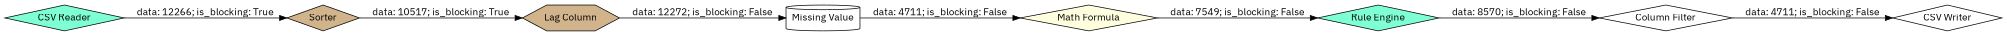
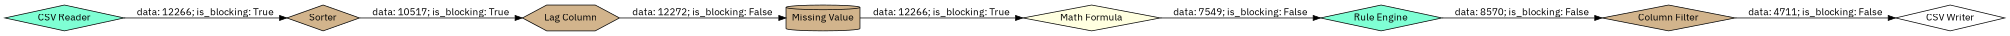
(940, 13) -> (941, 13)
(823, 18) -> (823, 18)
(1666, 18) -> (1669, 18)
